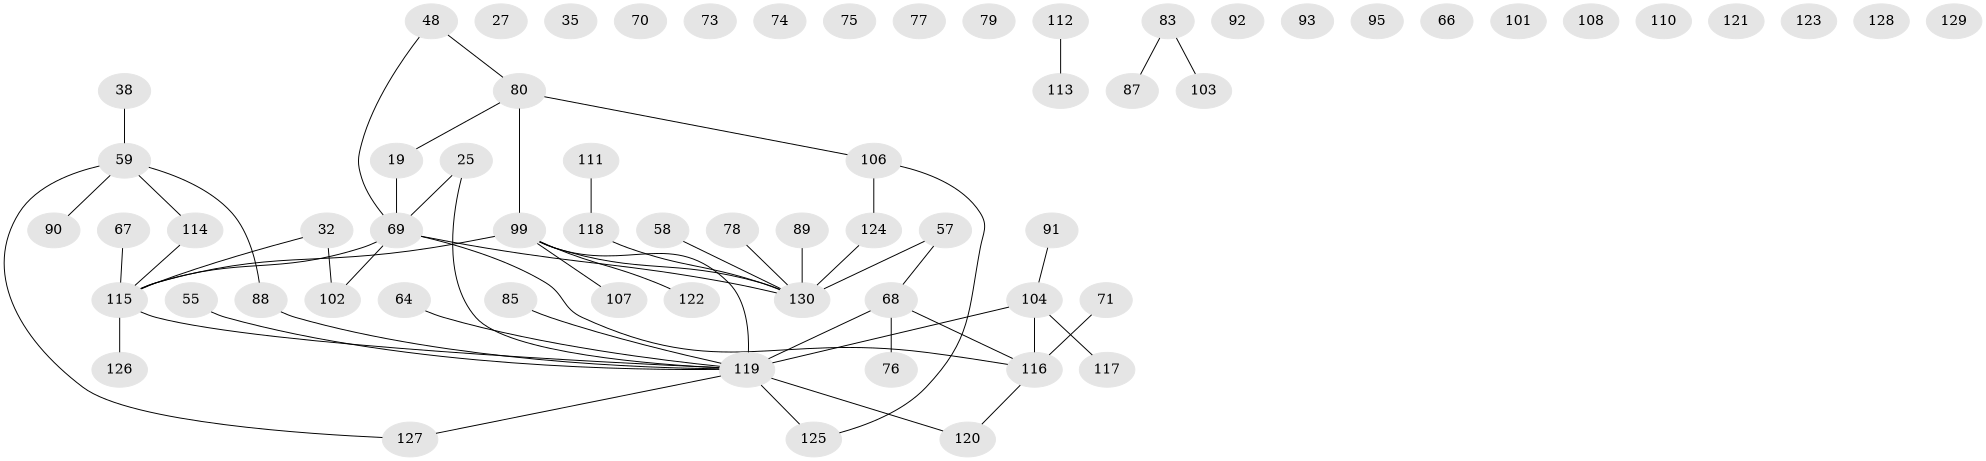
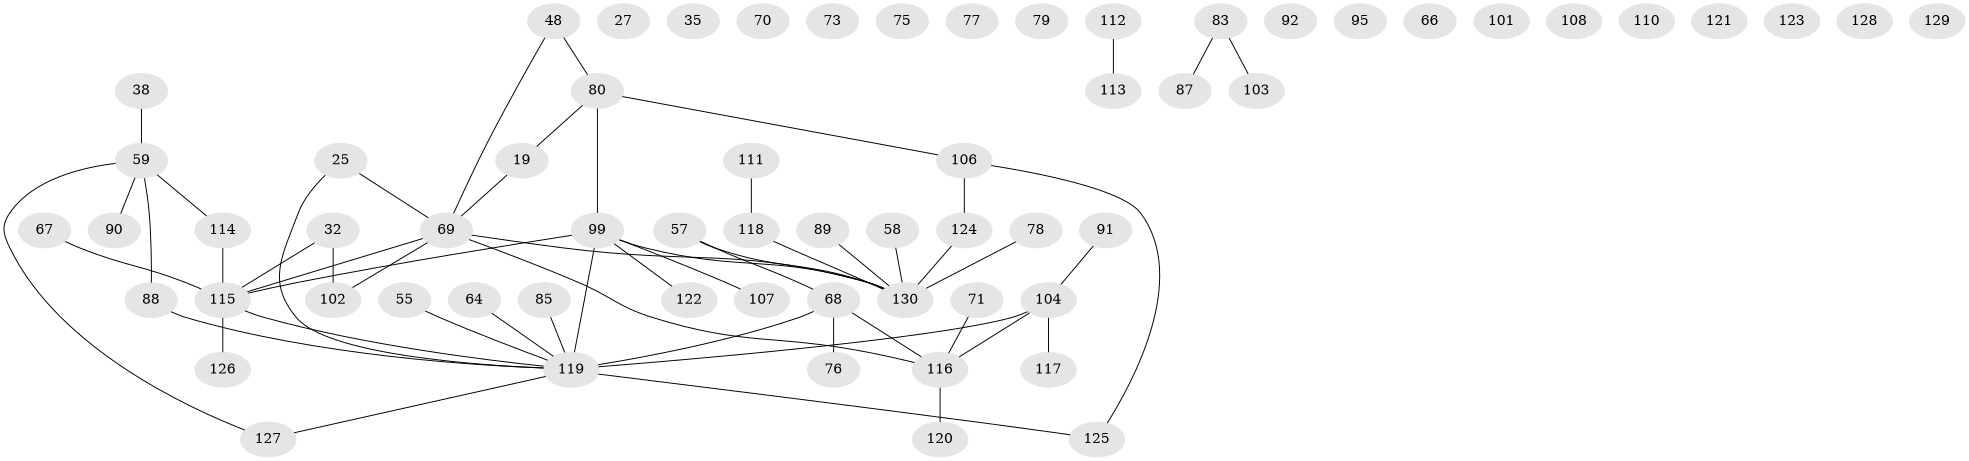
(780, 21) -> none
(1307, 21) -> none
(857, 405) -> none
